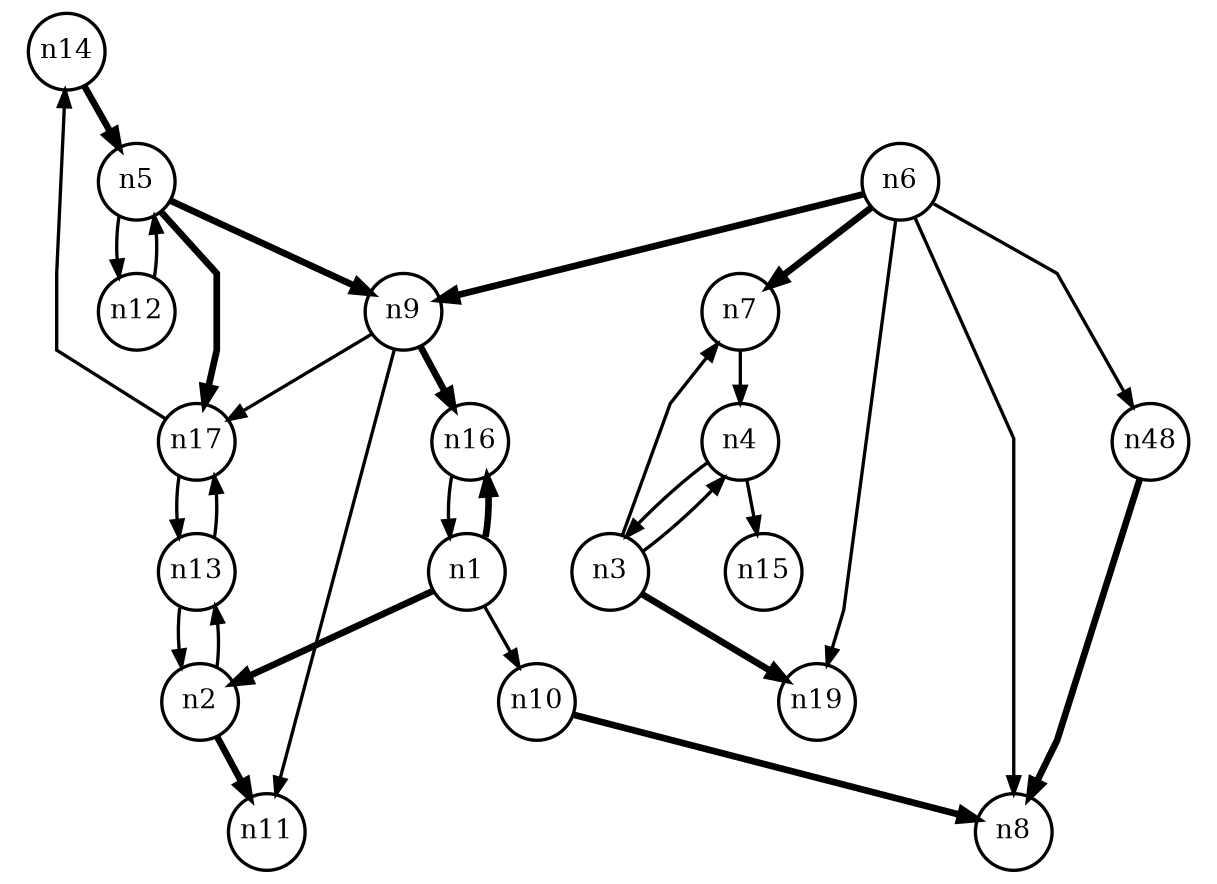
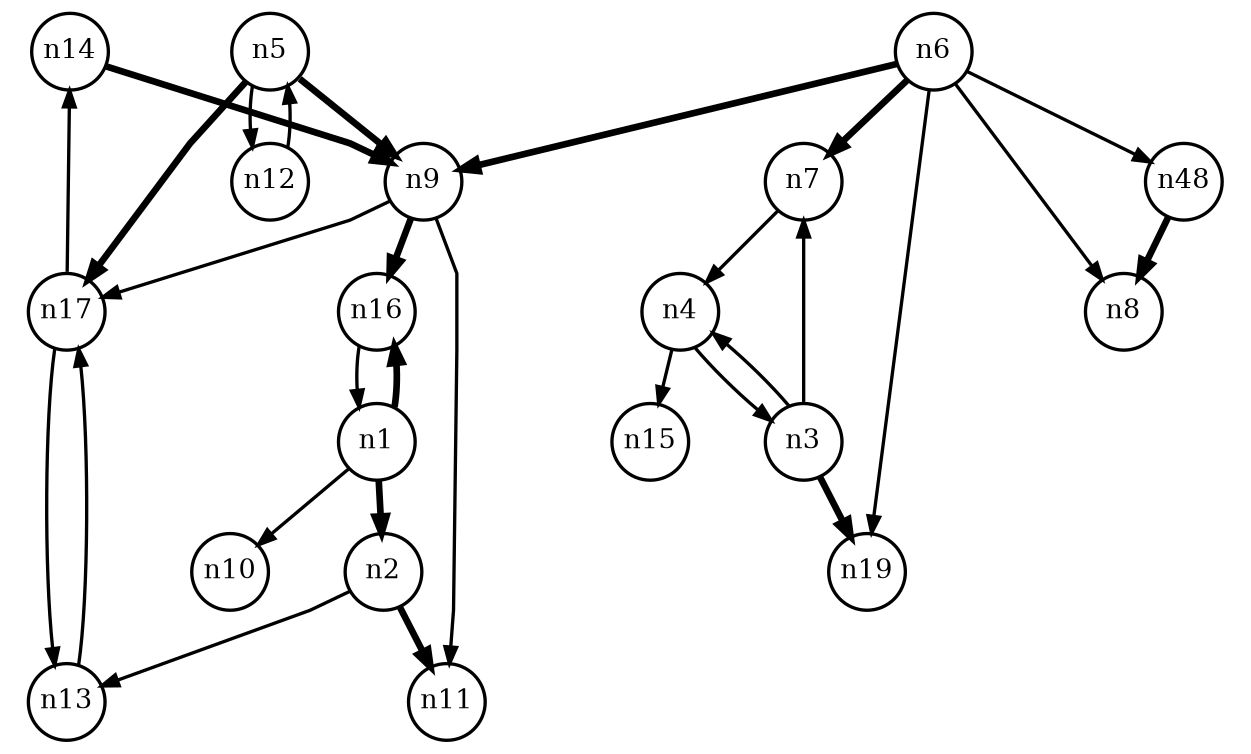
(97, 109) -> (201, 96)
(178, 629) -> none
(767, 765) -> none
